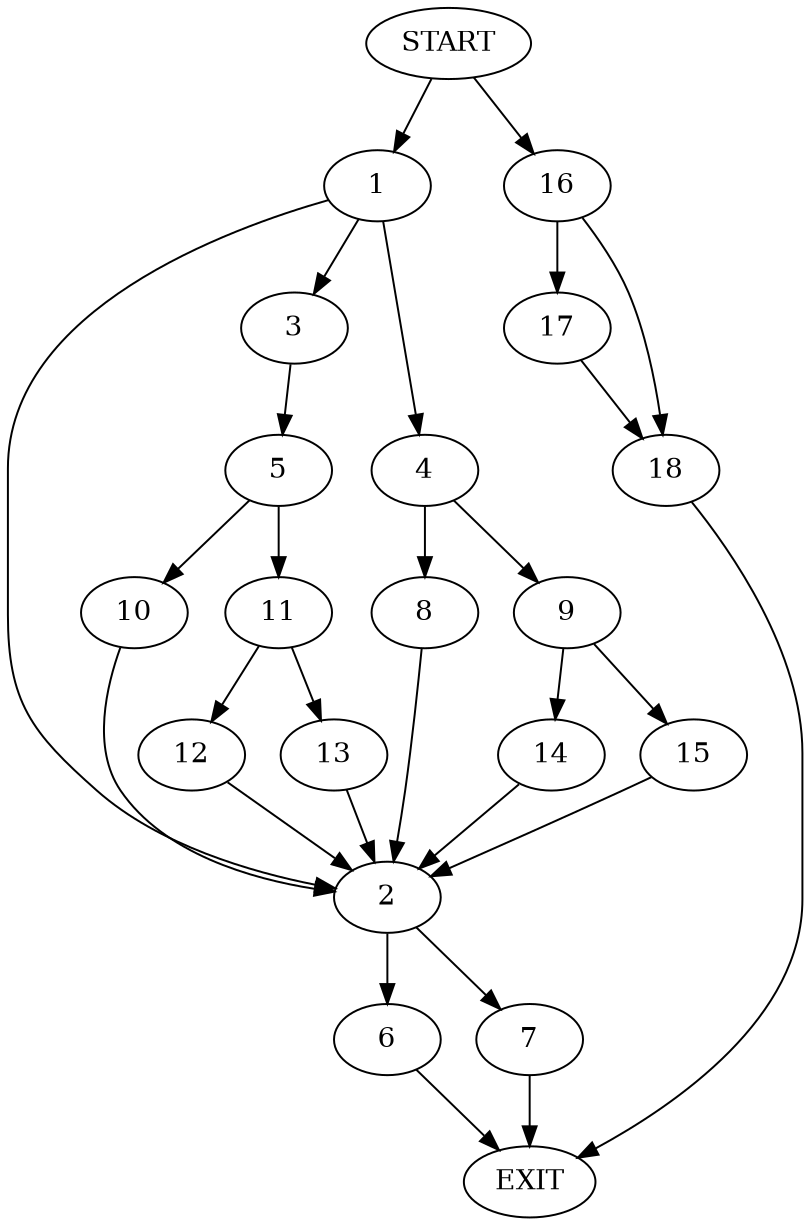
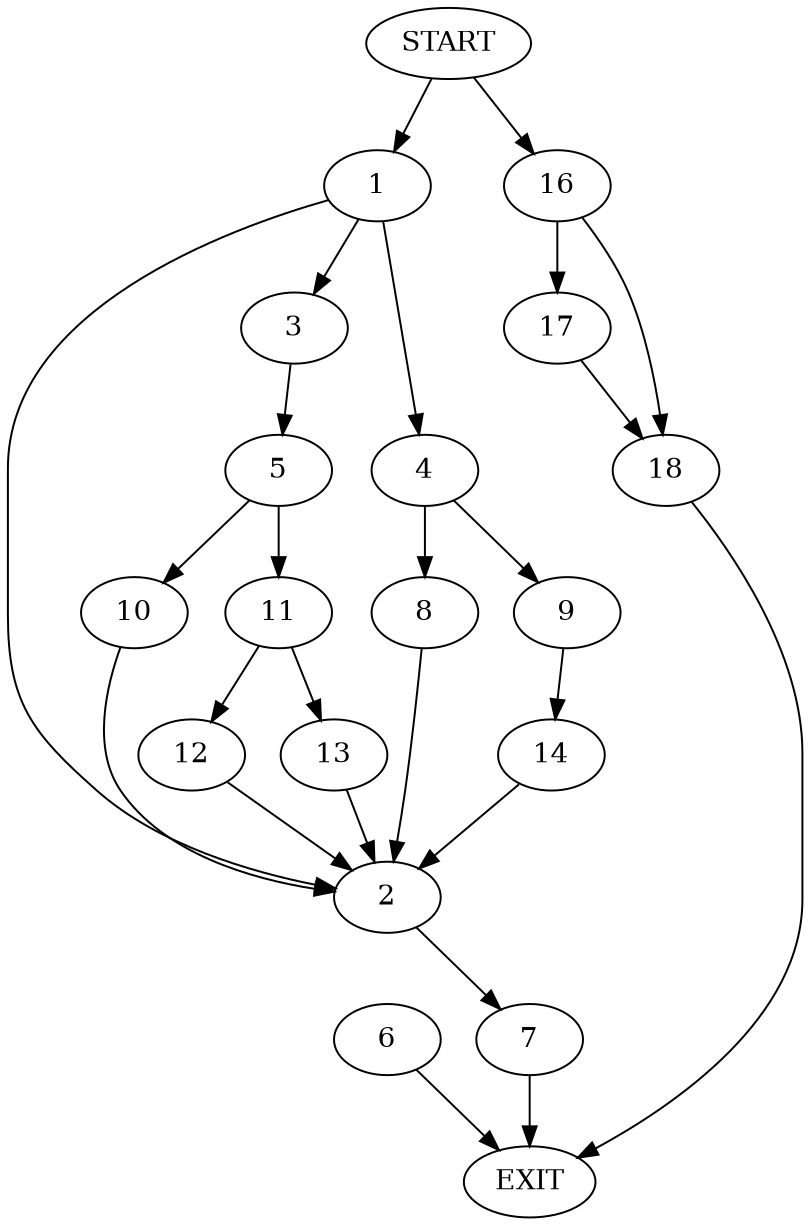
(694, 755) -> none
(387, 959) -> none
